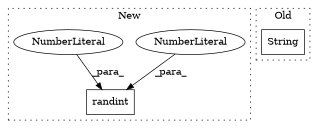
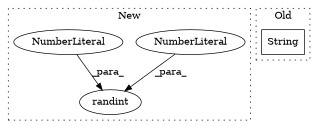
(110, 102) -> (110, 102)
